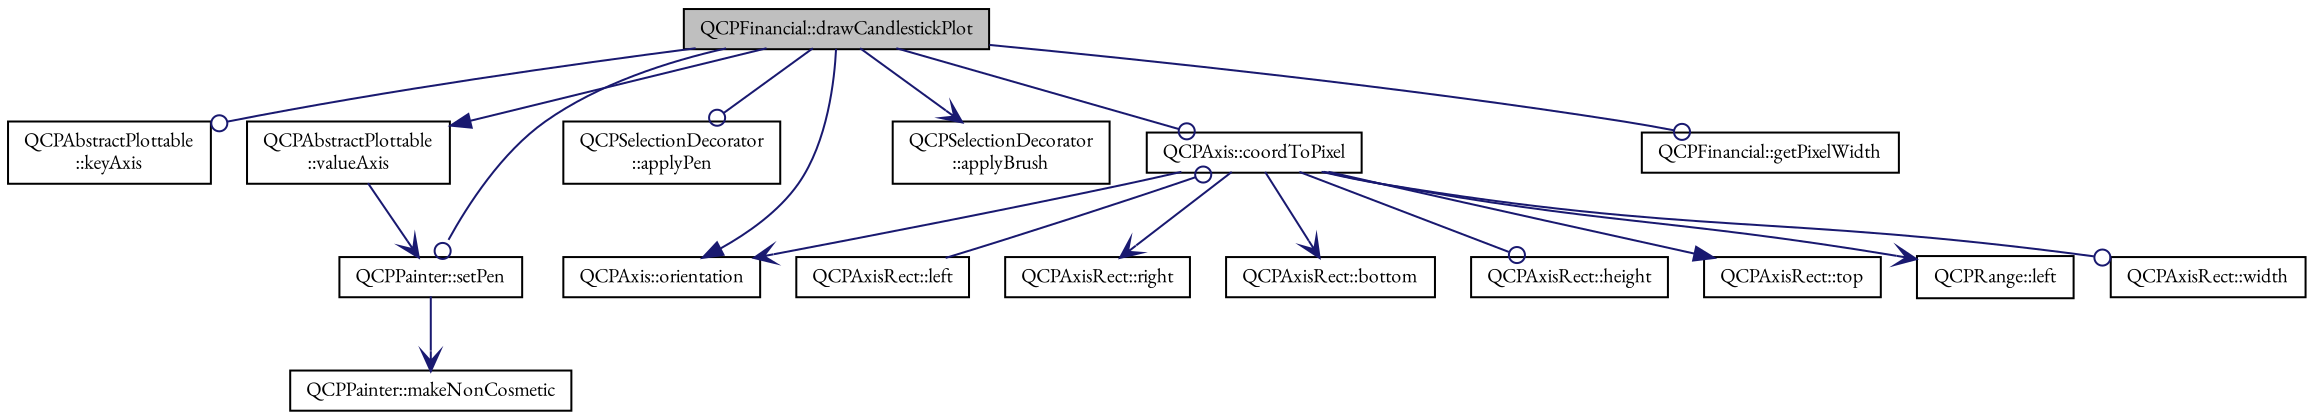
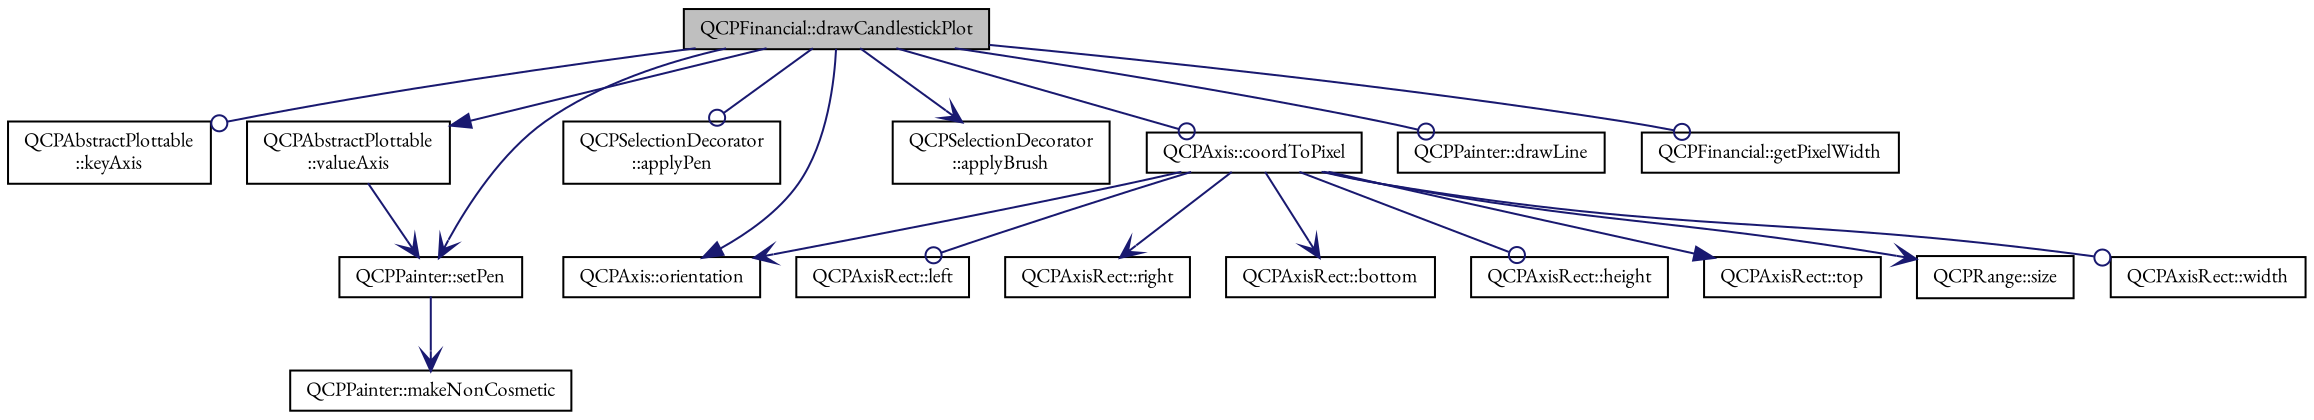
(556, 115) -> (556, 115)
none -> (1501, 153)
(1071, 219) -> (1066, 211)
(1995, 277) -> (1995, 277)
